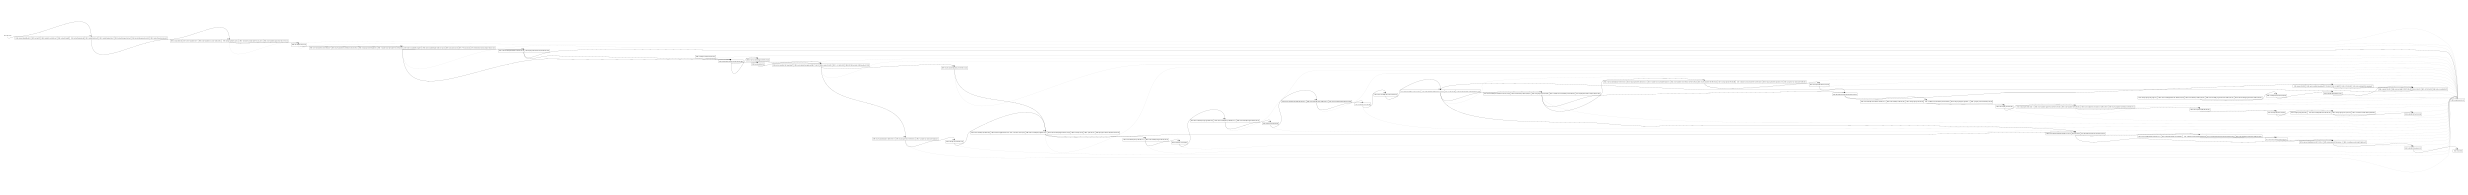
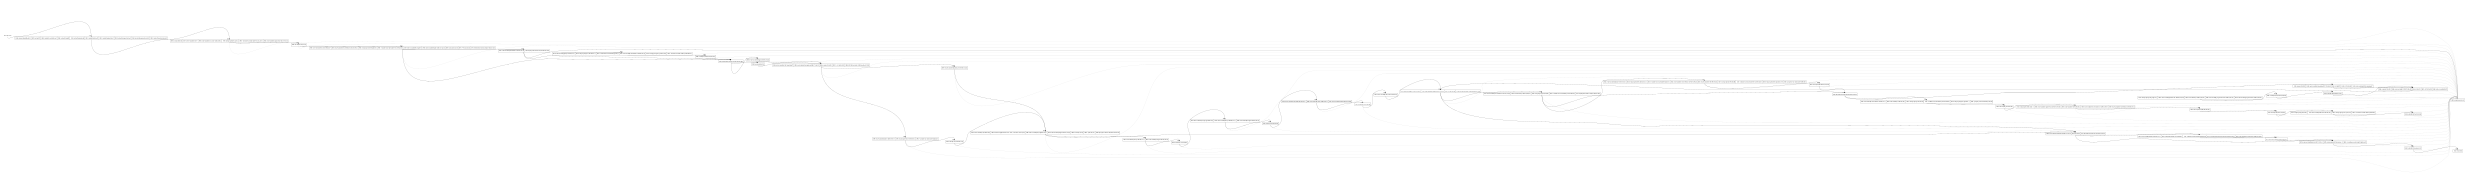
none -> (622, 54)
